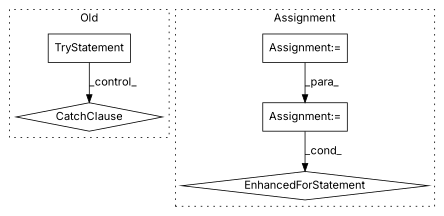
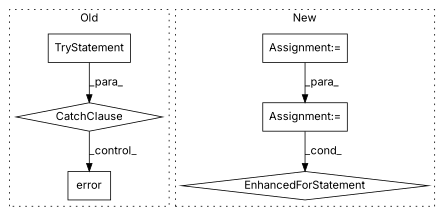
(305, 19) -> (305, 19)
(113, 83) -> (106, 83)
none -> (89, 186)
